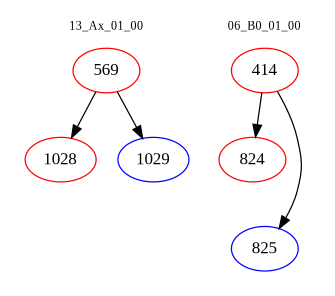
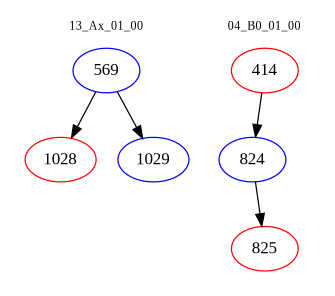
(265, 27) -> (265, 27)
(106, 71) -> (106, 71)
(300, 154) -> (258, 198)
(252, 160) -> (252, 160)
(265, 249) -> (265, 249)
